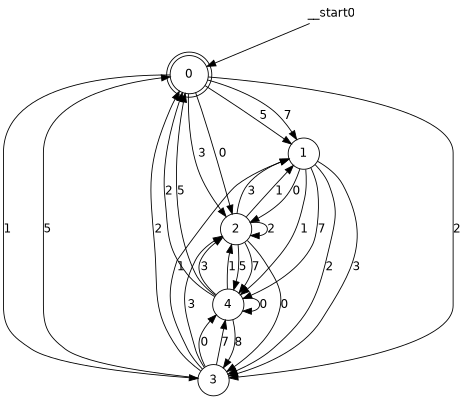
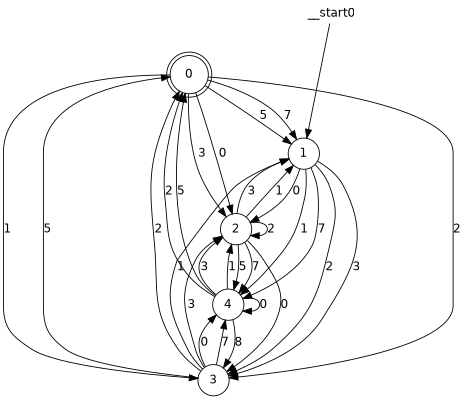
(262, 43) -> (319, 76)
